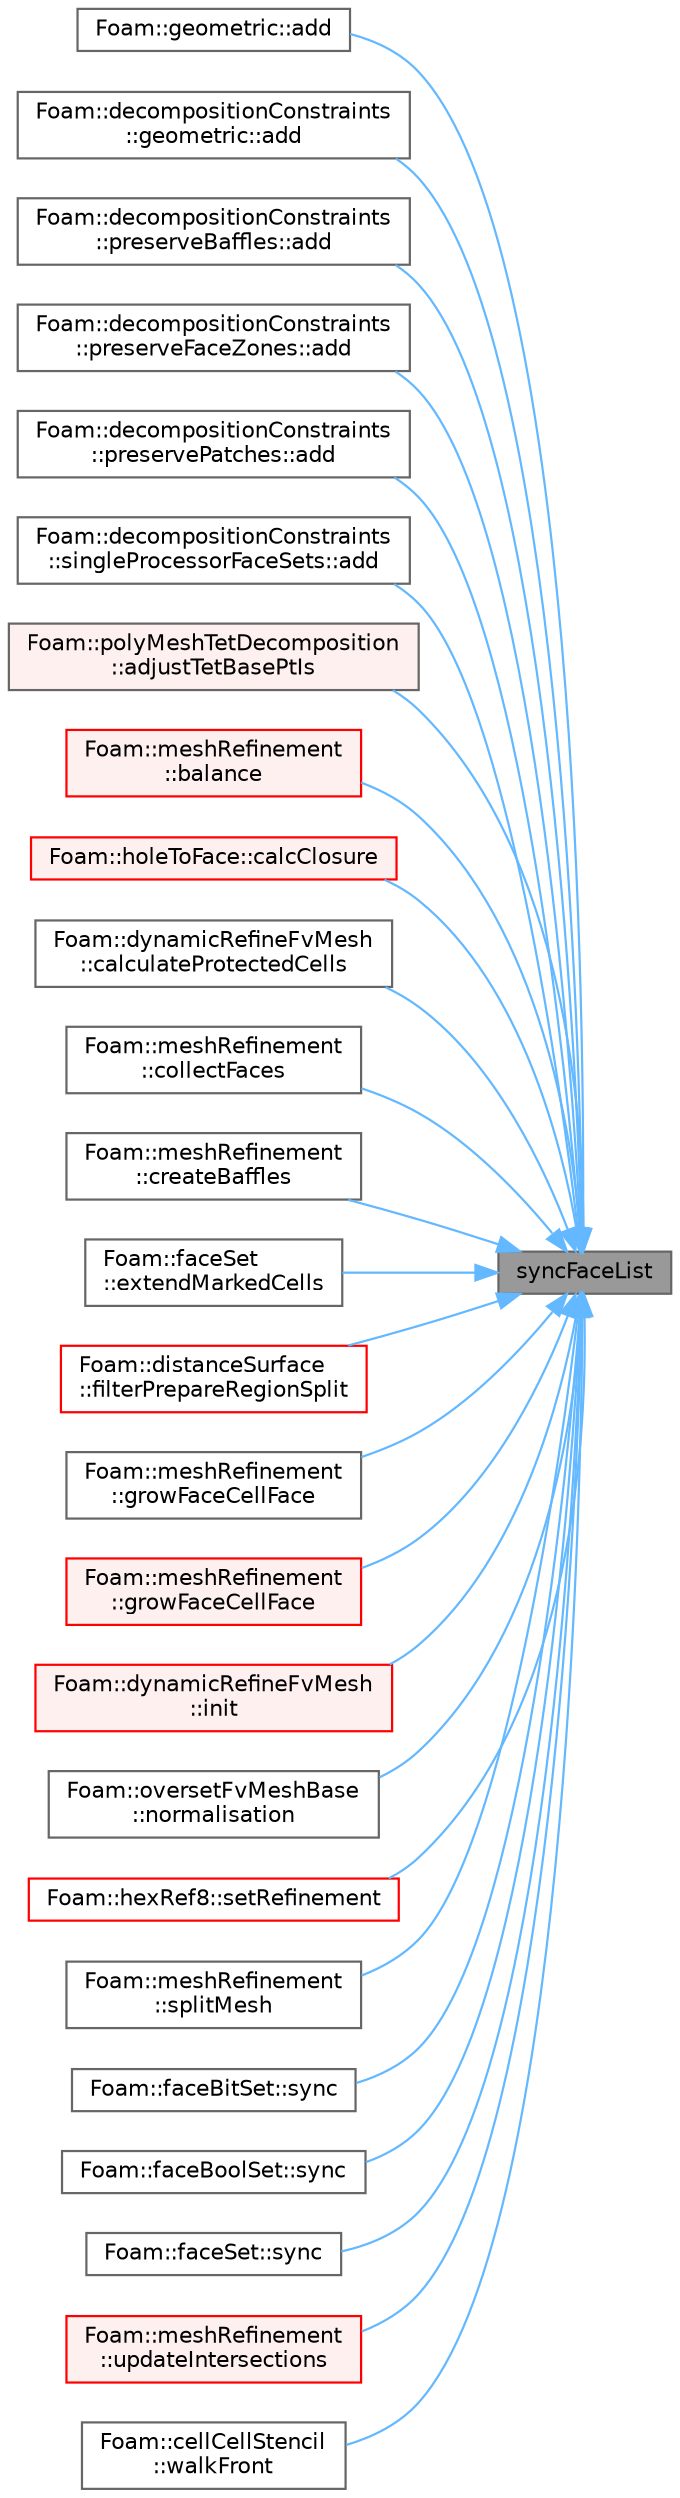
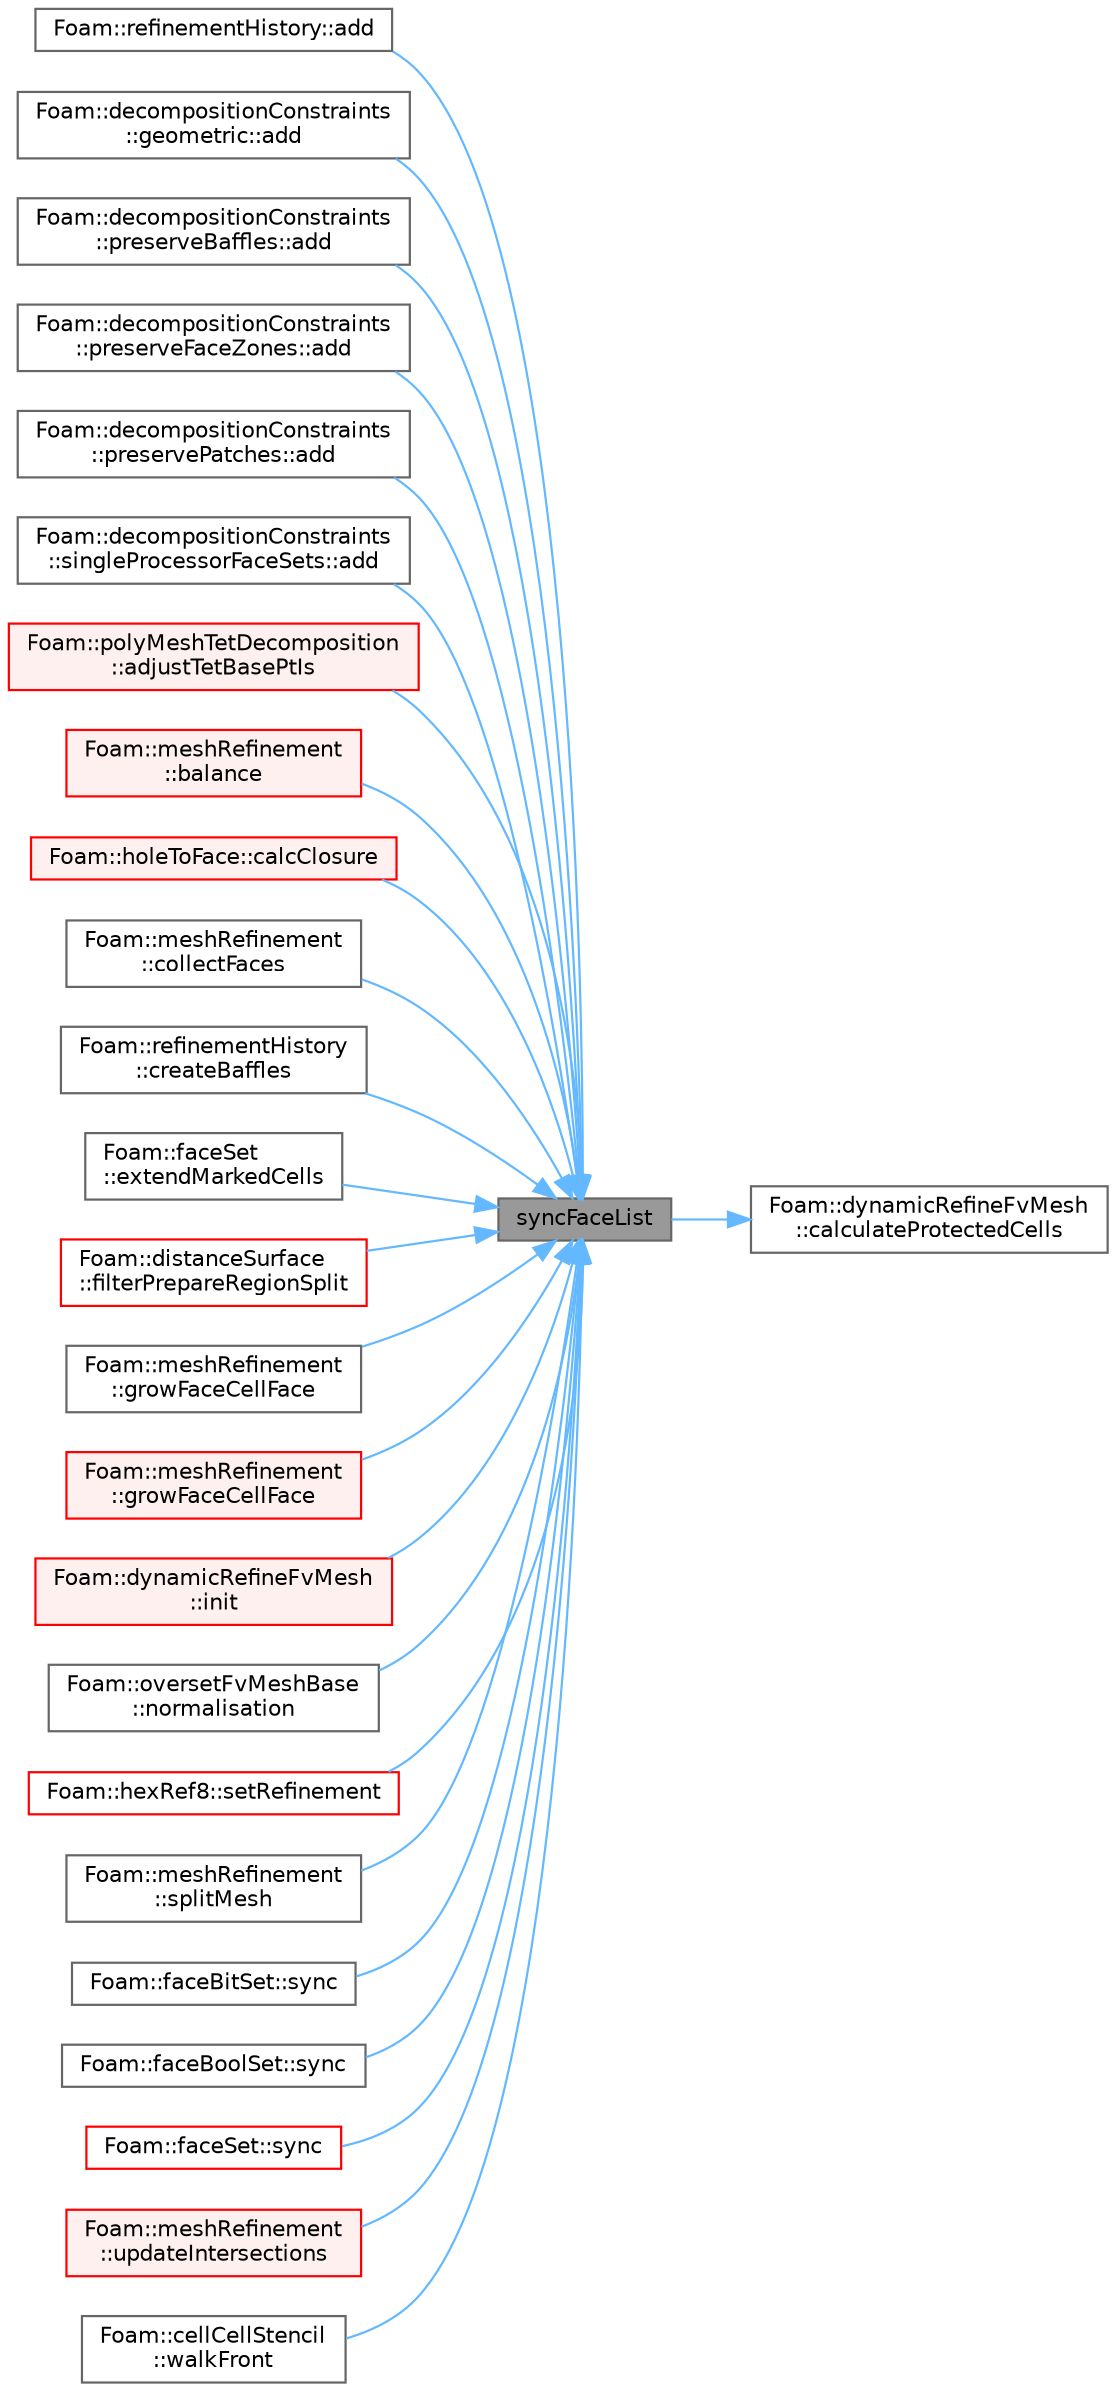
(214, 30) -> (214, 30)
(214, 657) -> (214, 657)
(497, 1092) -> (700, 1220)
(214, 1166) -> (214, 1060)
(214, 2254) -> (214, 2148)
